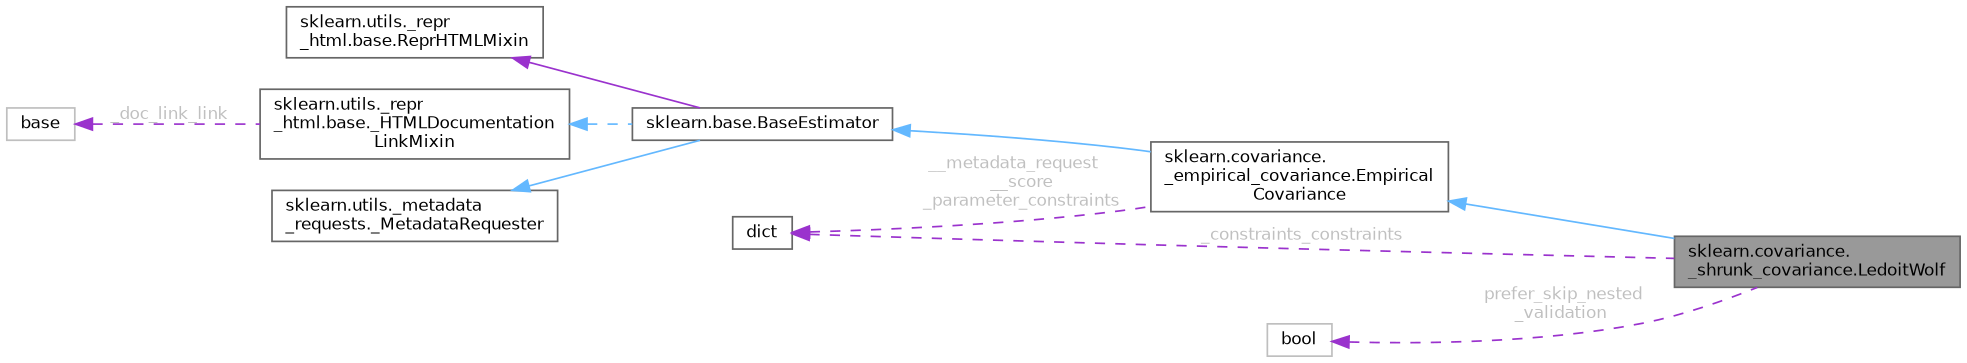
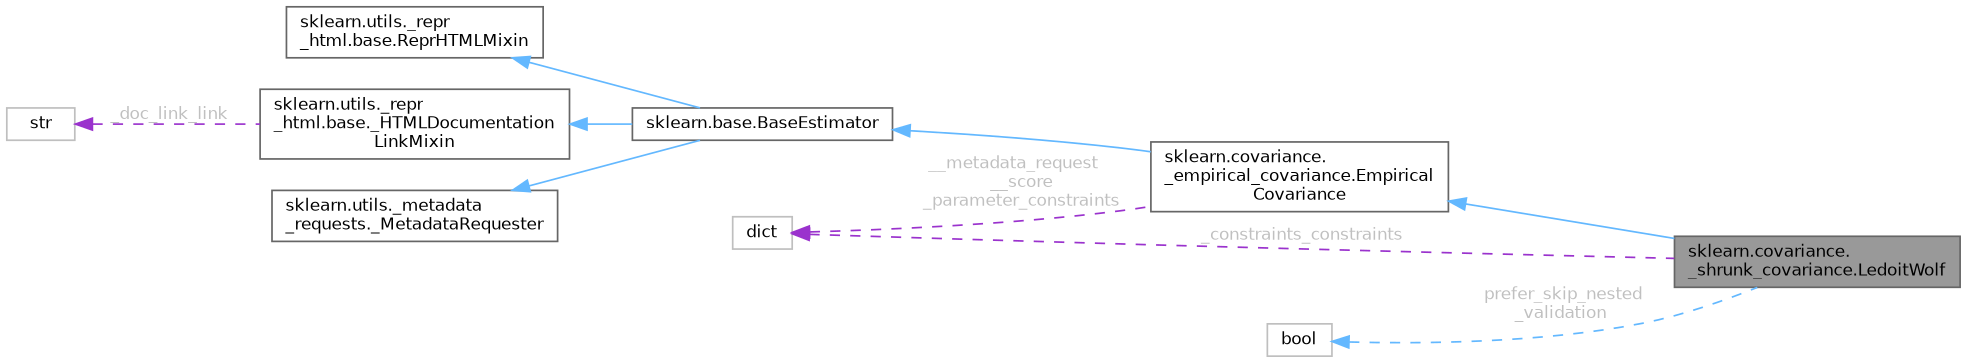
(614, 85) -> (614, 85)
(41, 124) -> (41, 124)
(610, 124) -> (610, 124)
(762, 233) -> (762, 233)
(1556, 336) -> (1556, 336)
